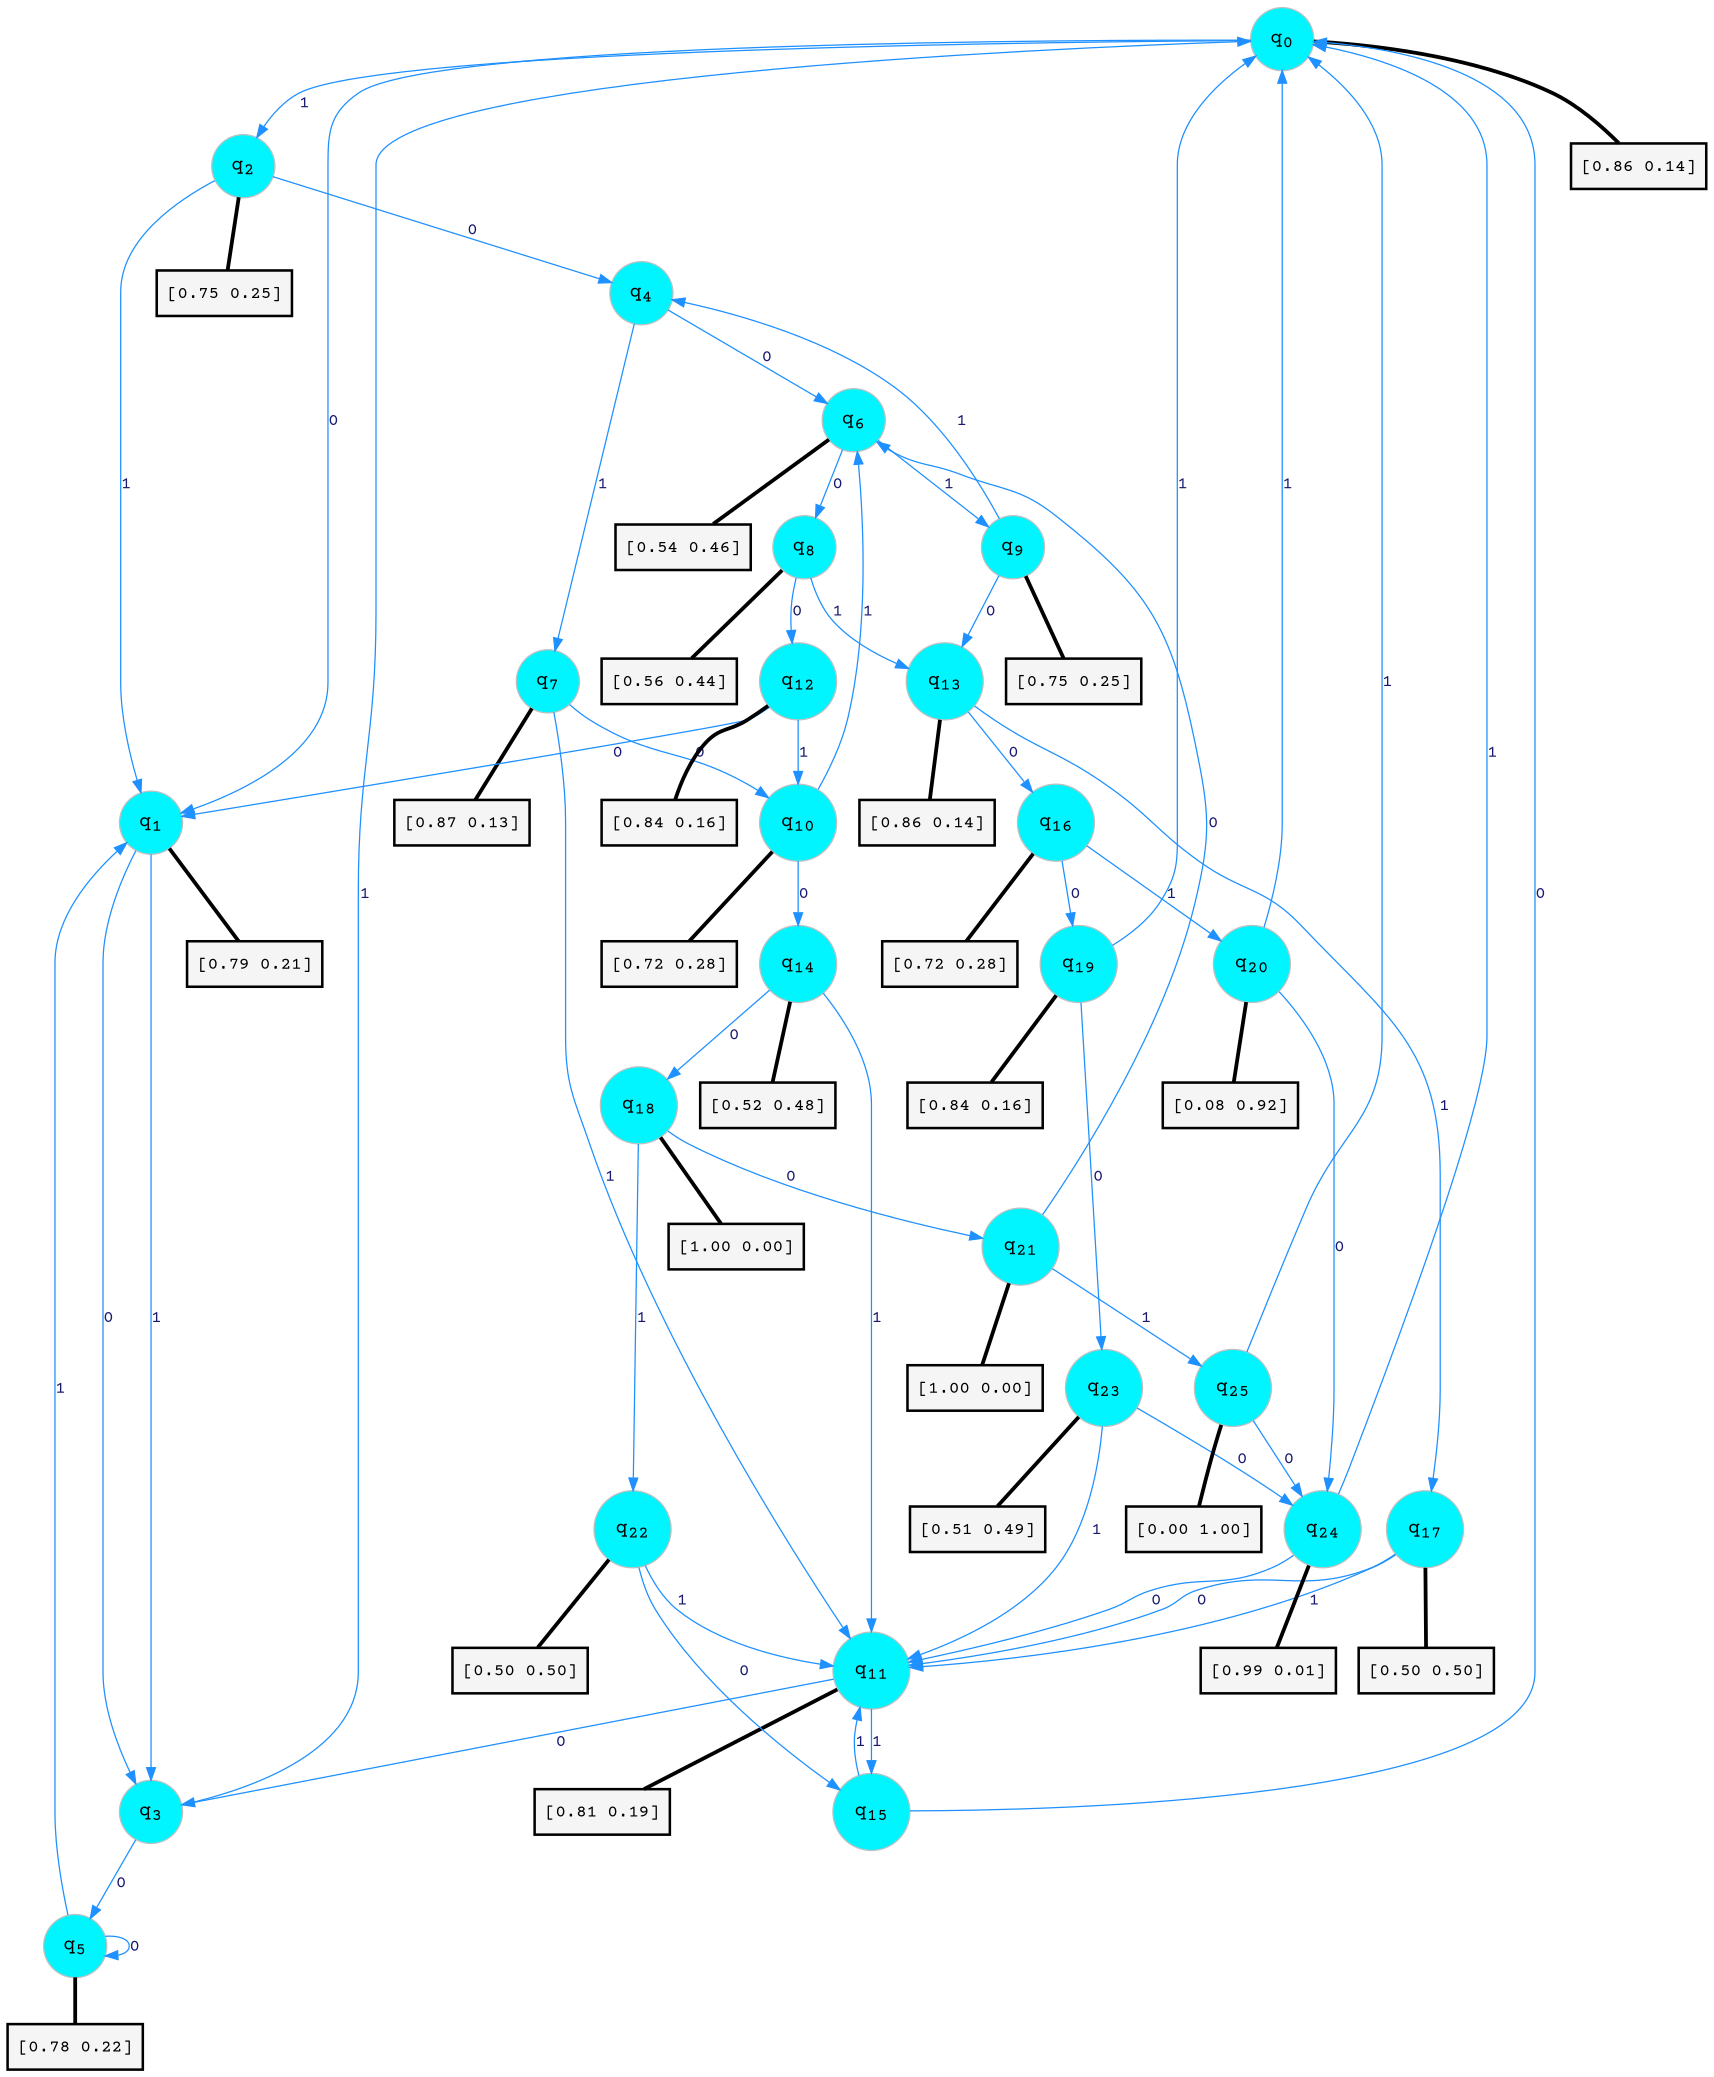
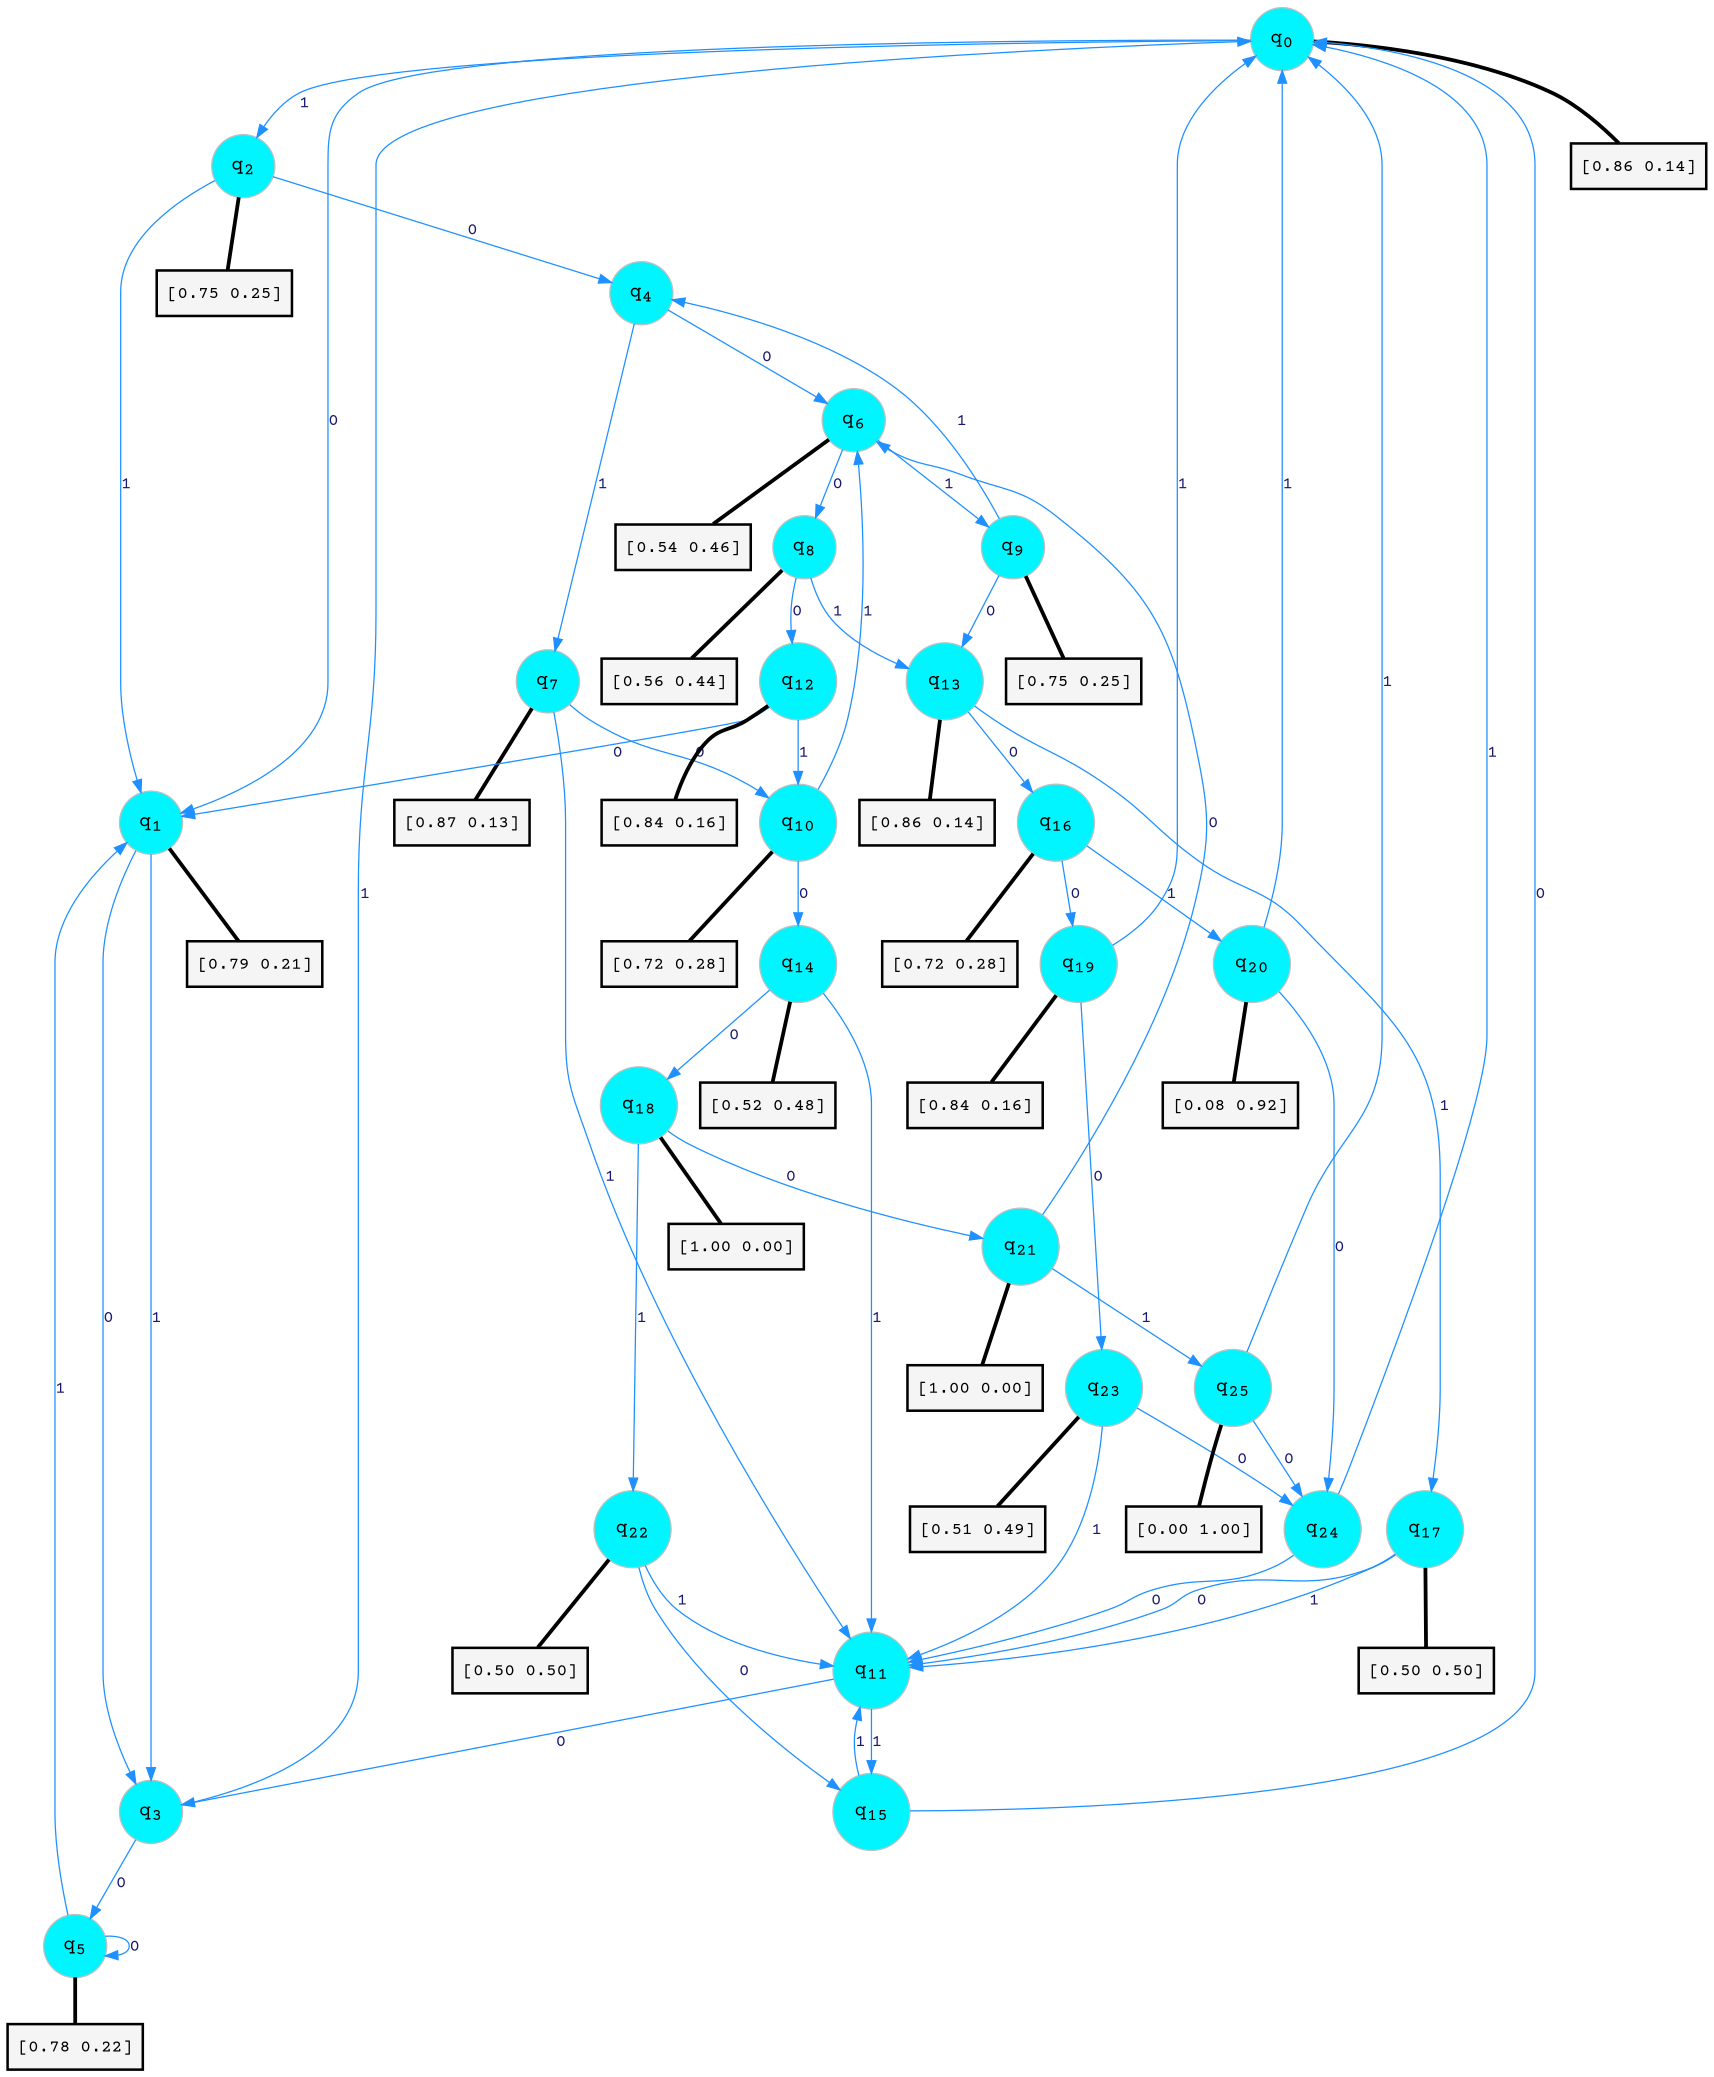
(1268, 1671) -> none
(602, 1812) -> none
